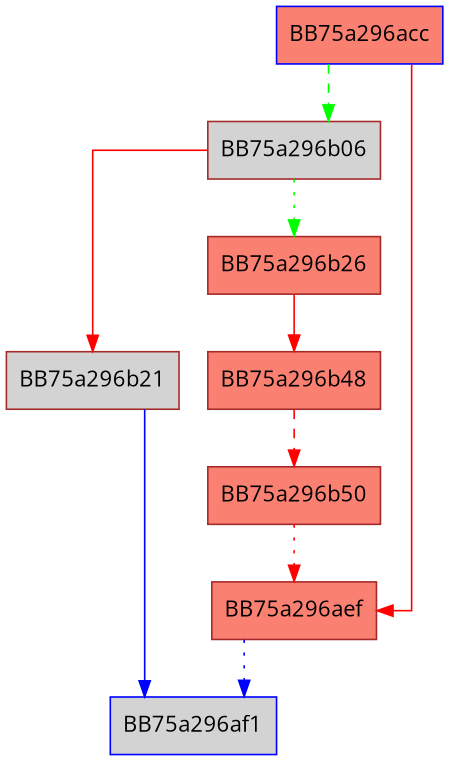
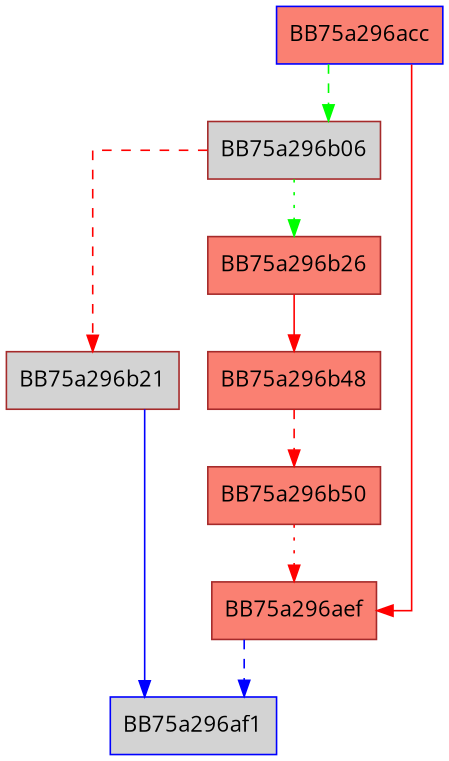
(93, 185) -> (93, 185)
(244, 660) -> (244, 660)
